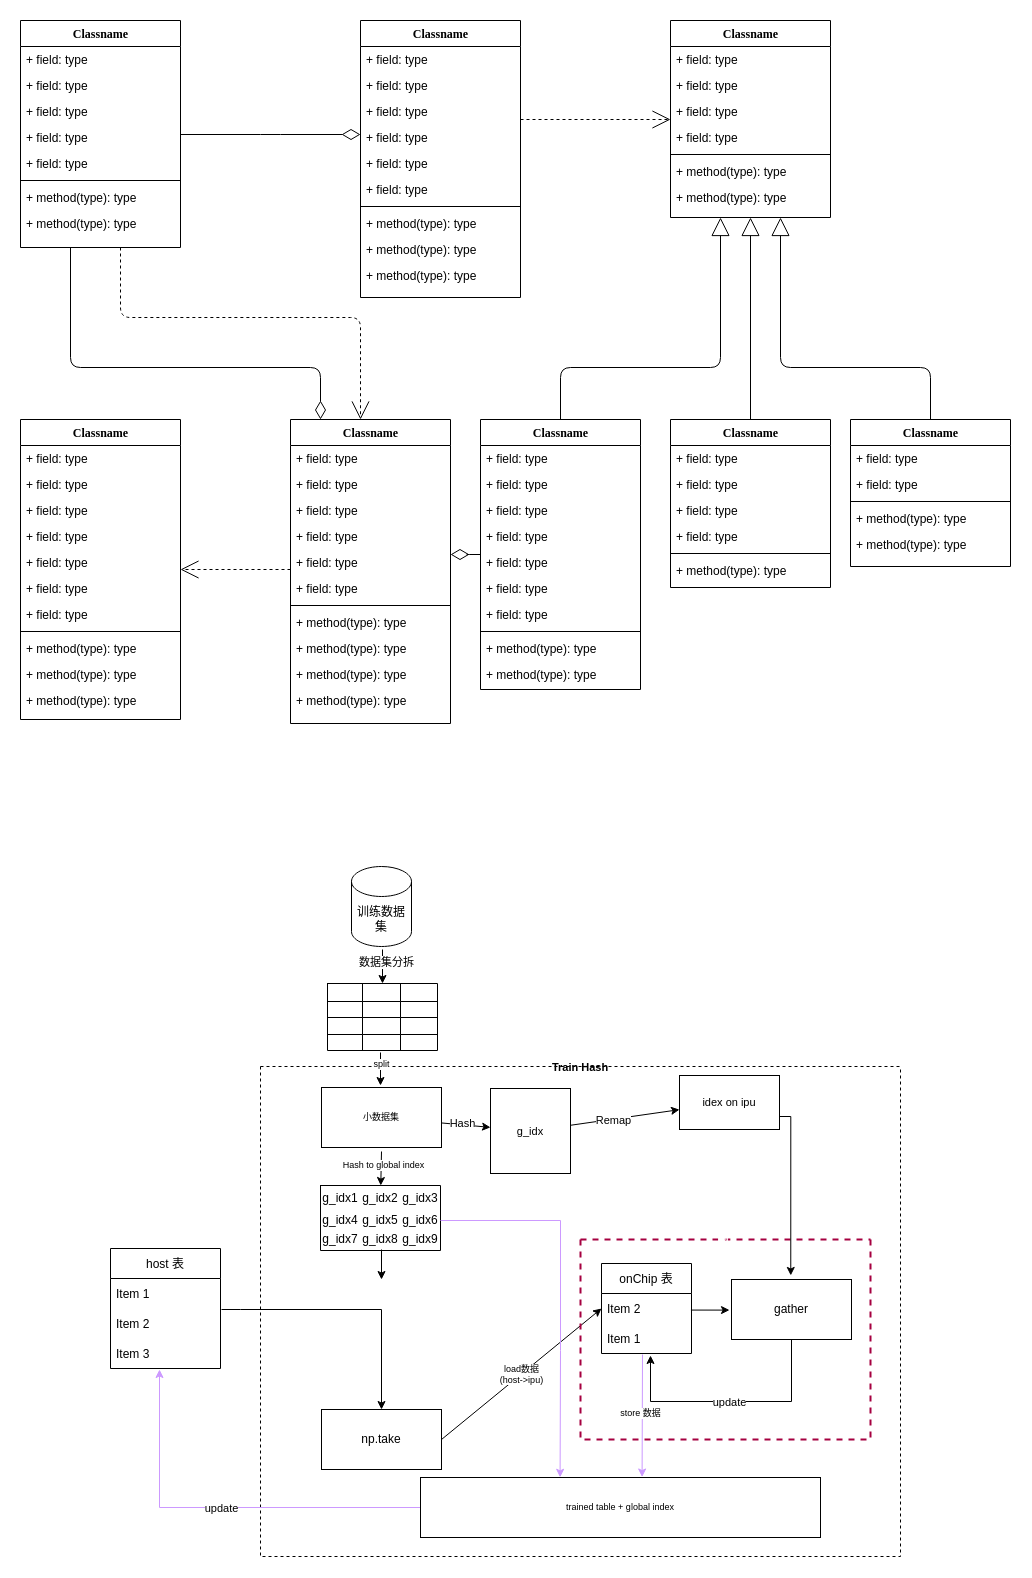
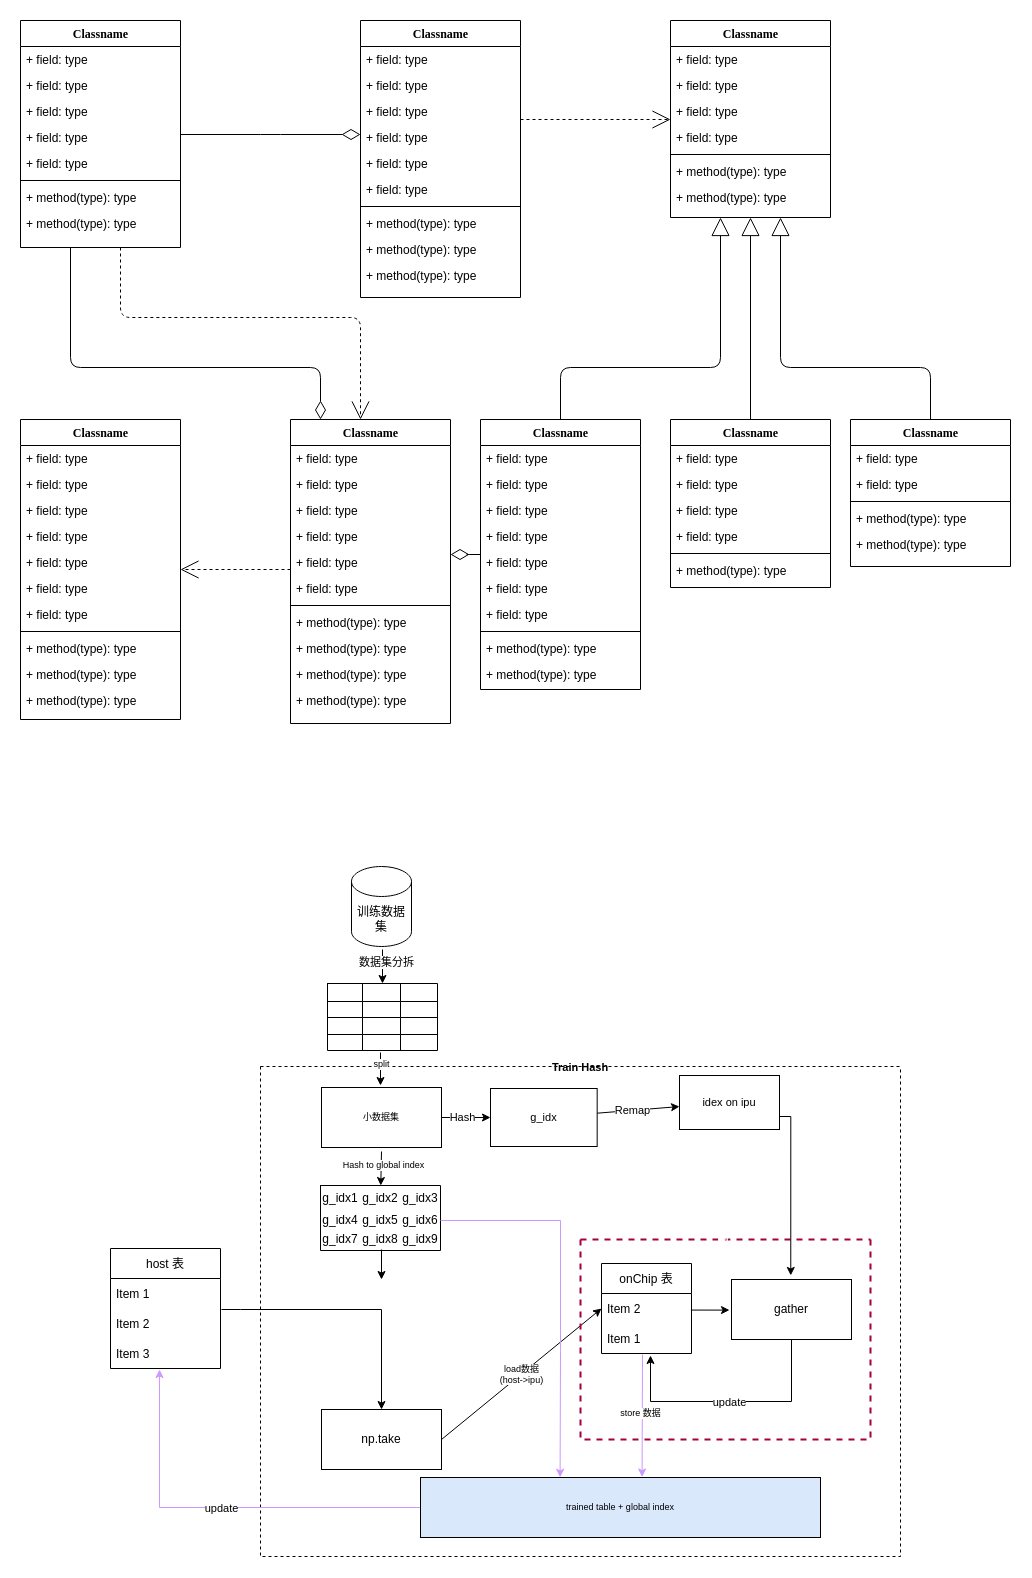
(531, 1131) -> (544, 1118)
(621, 1508) -> (621, 1508)
